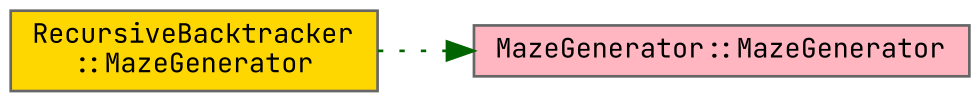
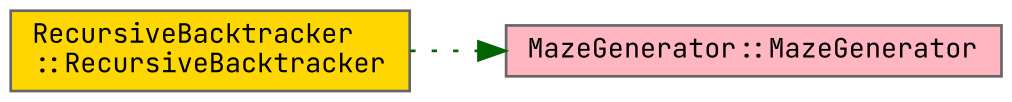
(194, 51) -> (210, 51)
